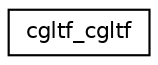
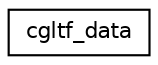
(79, 32) -> (79, 32)
